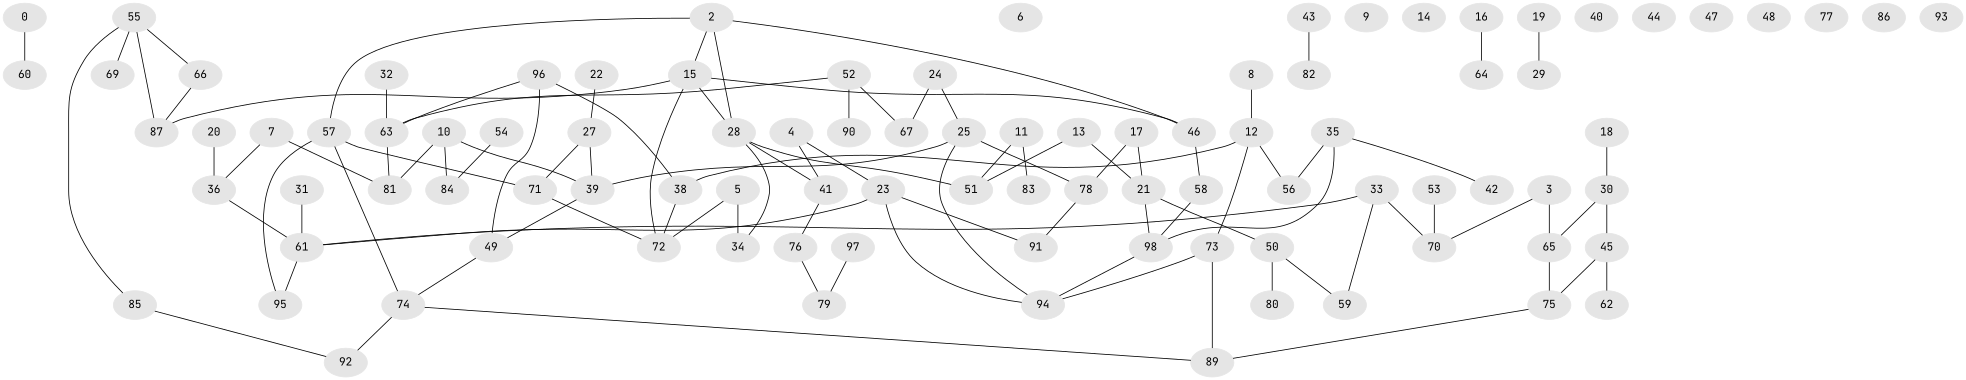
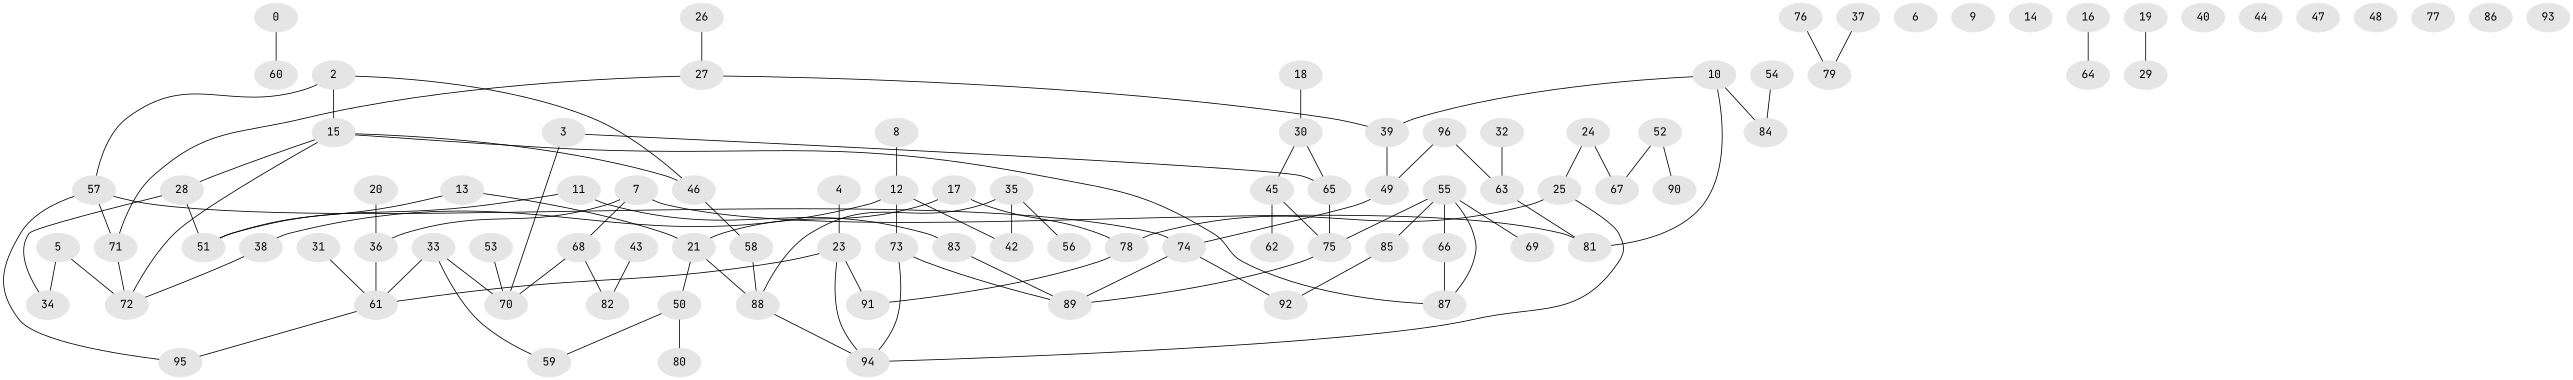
(722, 73) -> none
(597, 75) -> (702, 18)
(625, 95) -> none
(621, 121) -> none
(1270, 161) -> (950, 217)
(798, 166) -> none
(826, 190) -> none
none -> (1401, 212)
none -> (579, 248)
(853, 248) -> (1858, 18)
(1151, 248) -> (758, 305)
none -> (1012, 276)
